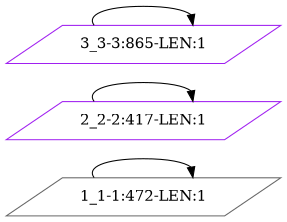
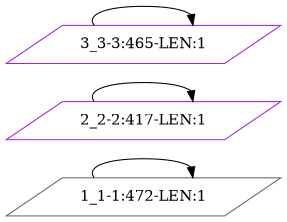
(144, 44) -> (144, 44)
